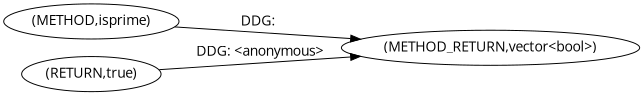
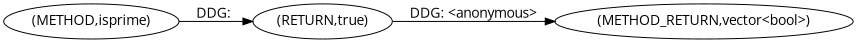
(263, 33) -> (211, 21)
